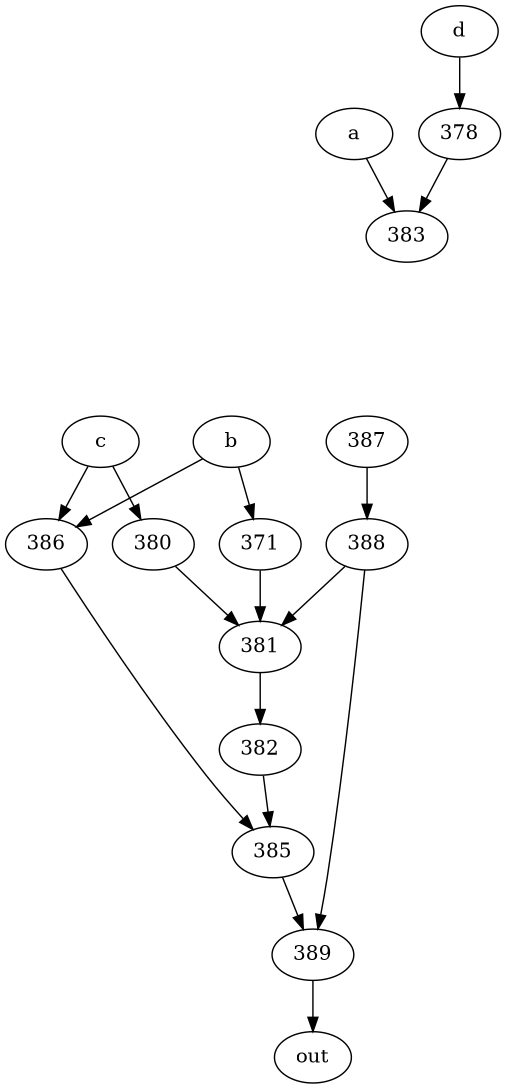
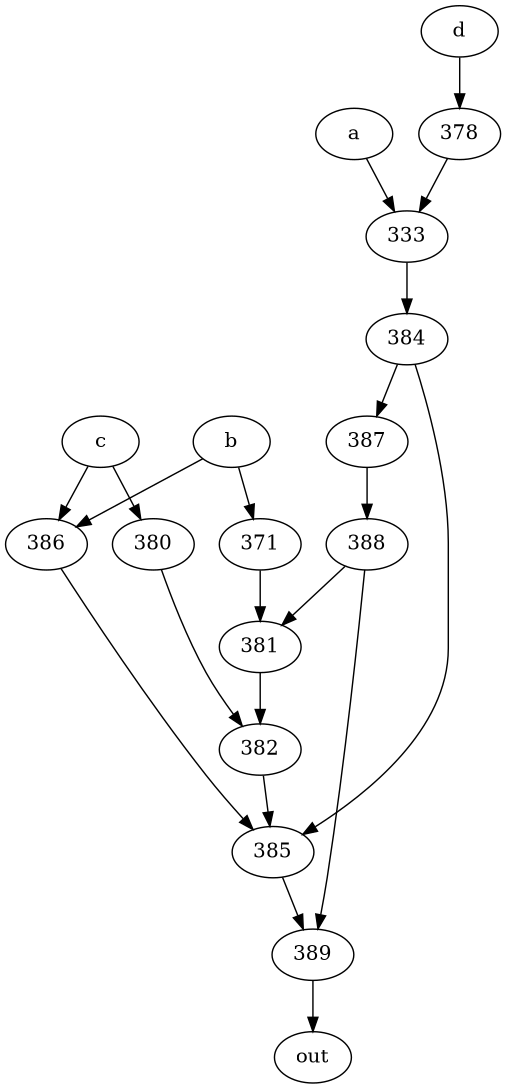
(407, 237) -> (407, 237)
none -> (407, 339)
(202, 591) -> (192, 645)
